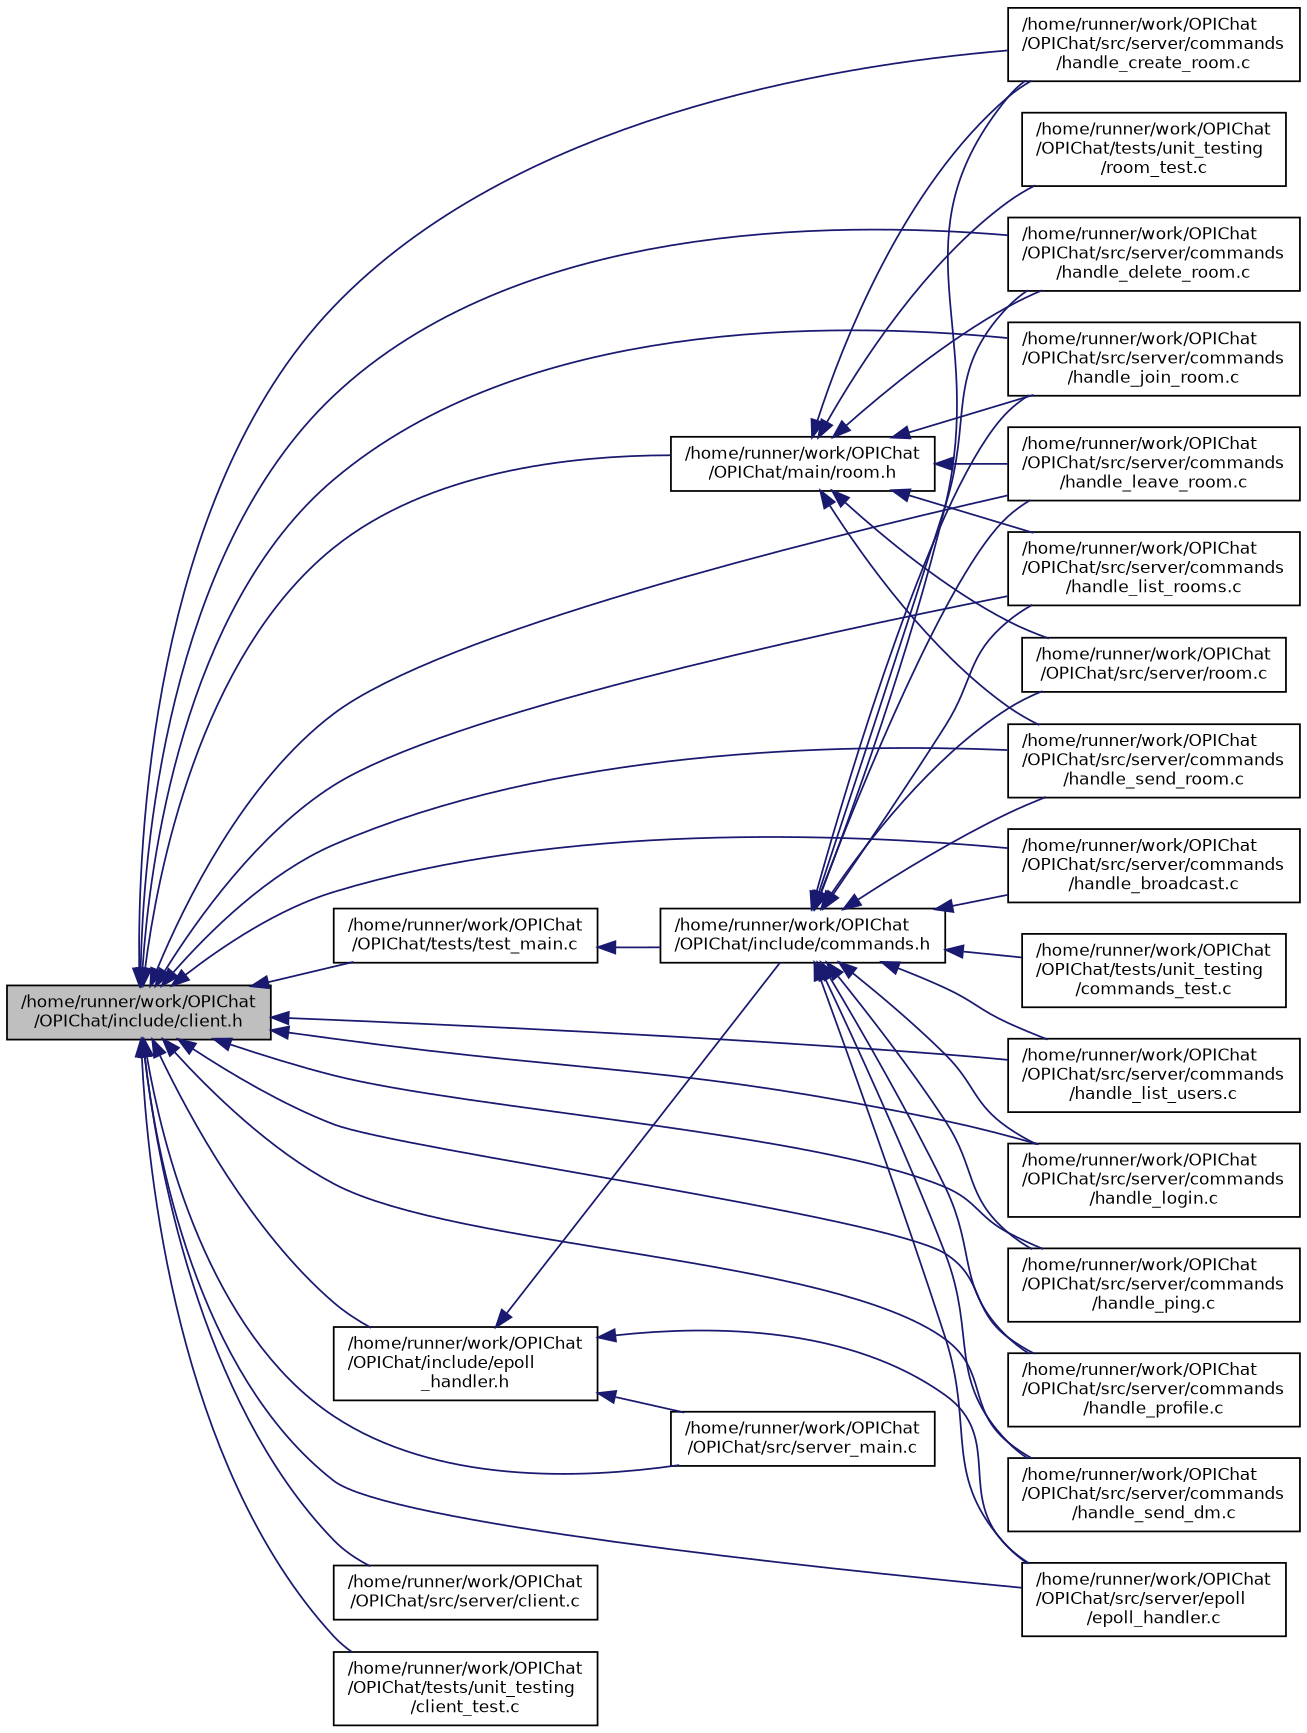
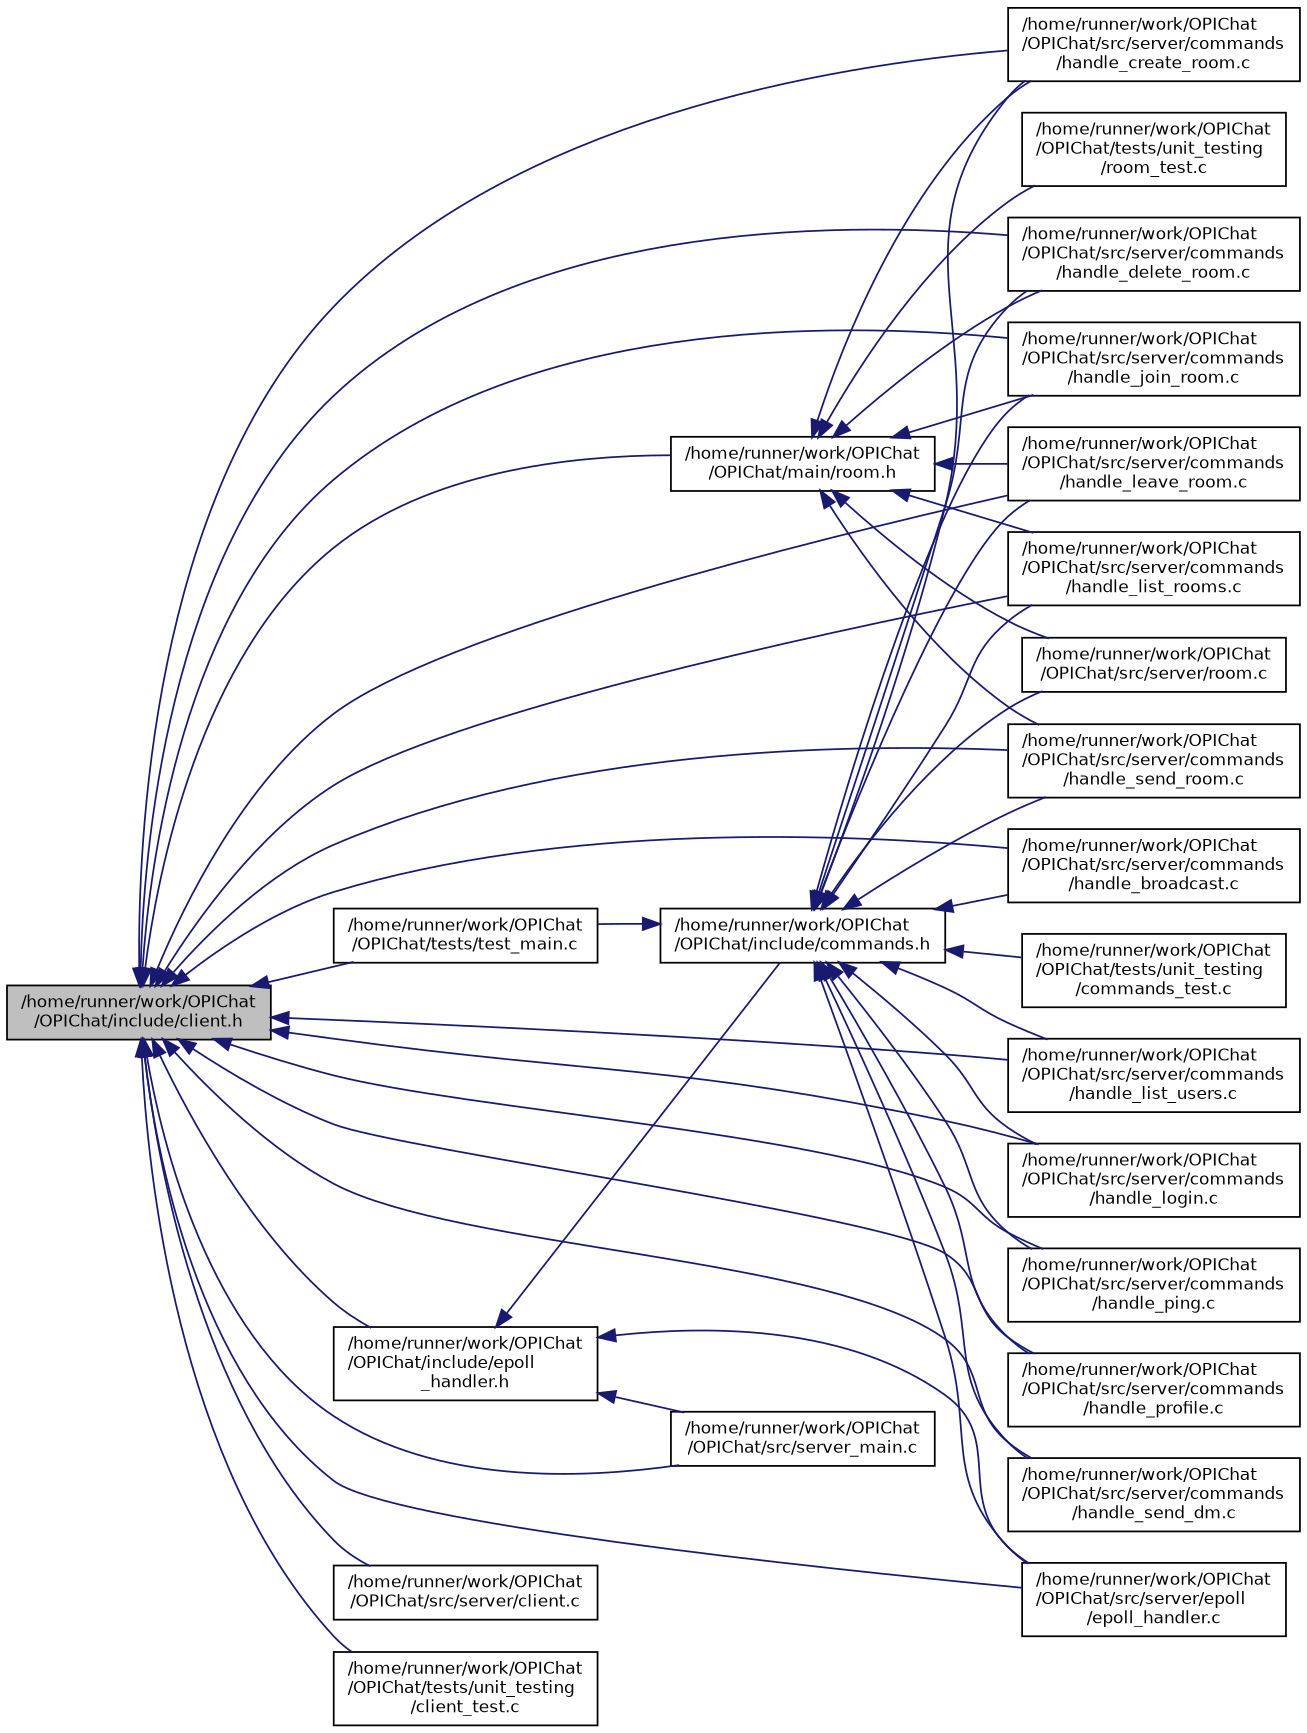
(638, 947) -> (620, 924)
